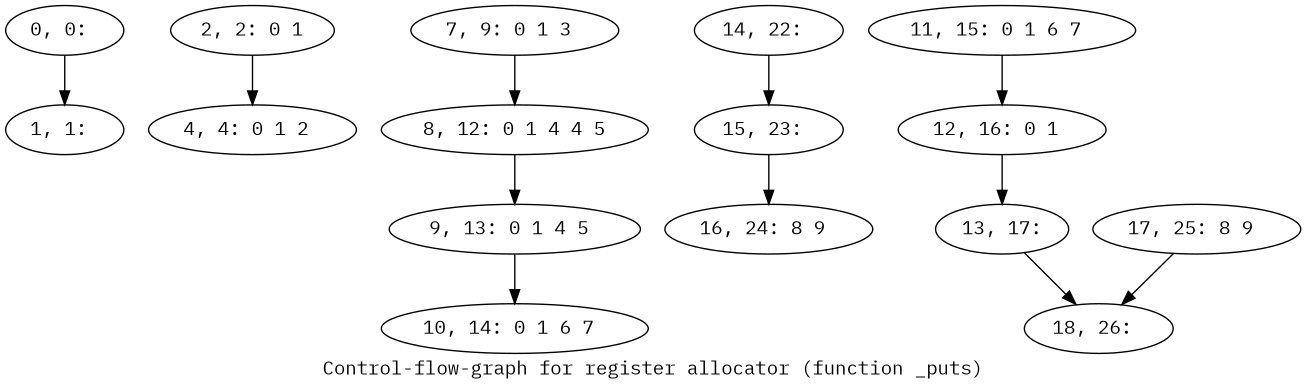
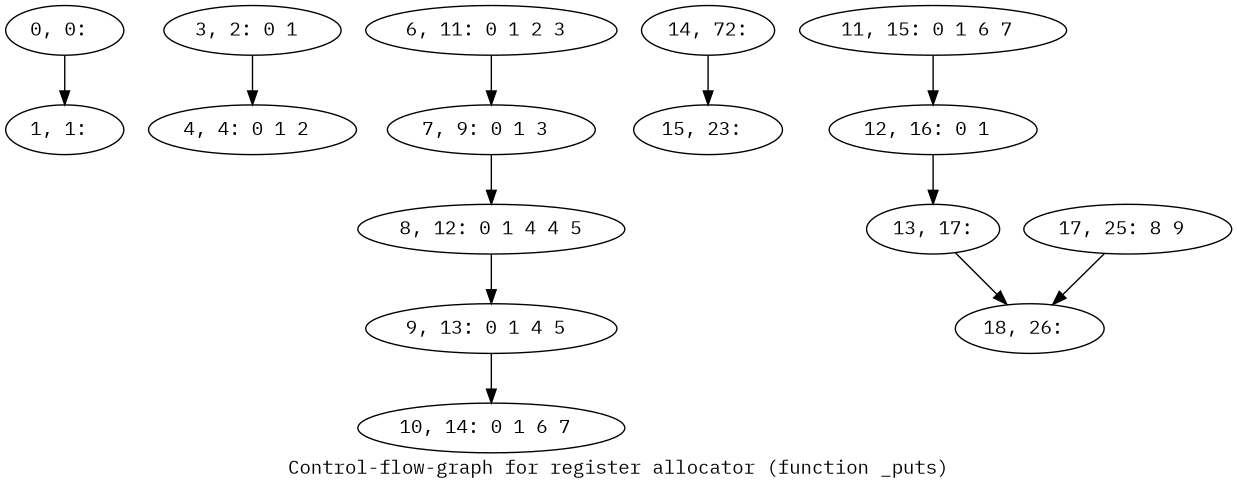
(253, 30) -> (253, 30)
none -> (491, 30)
(769, 30) -> (708, 30)
(769, 229) -> none
